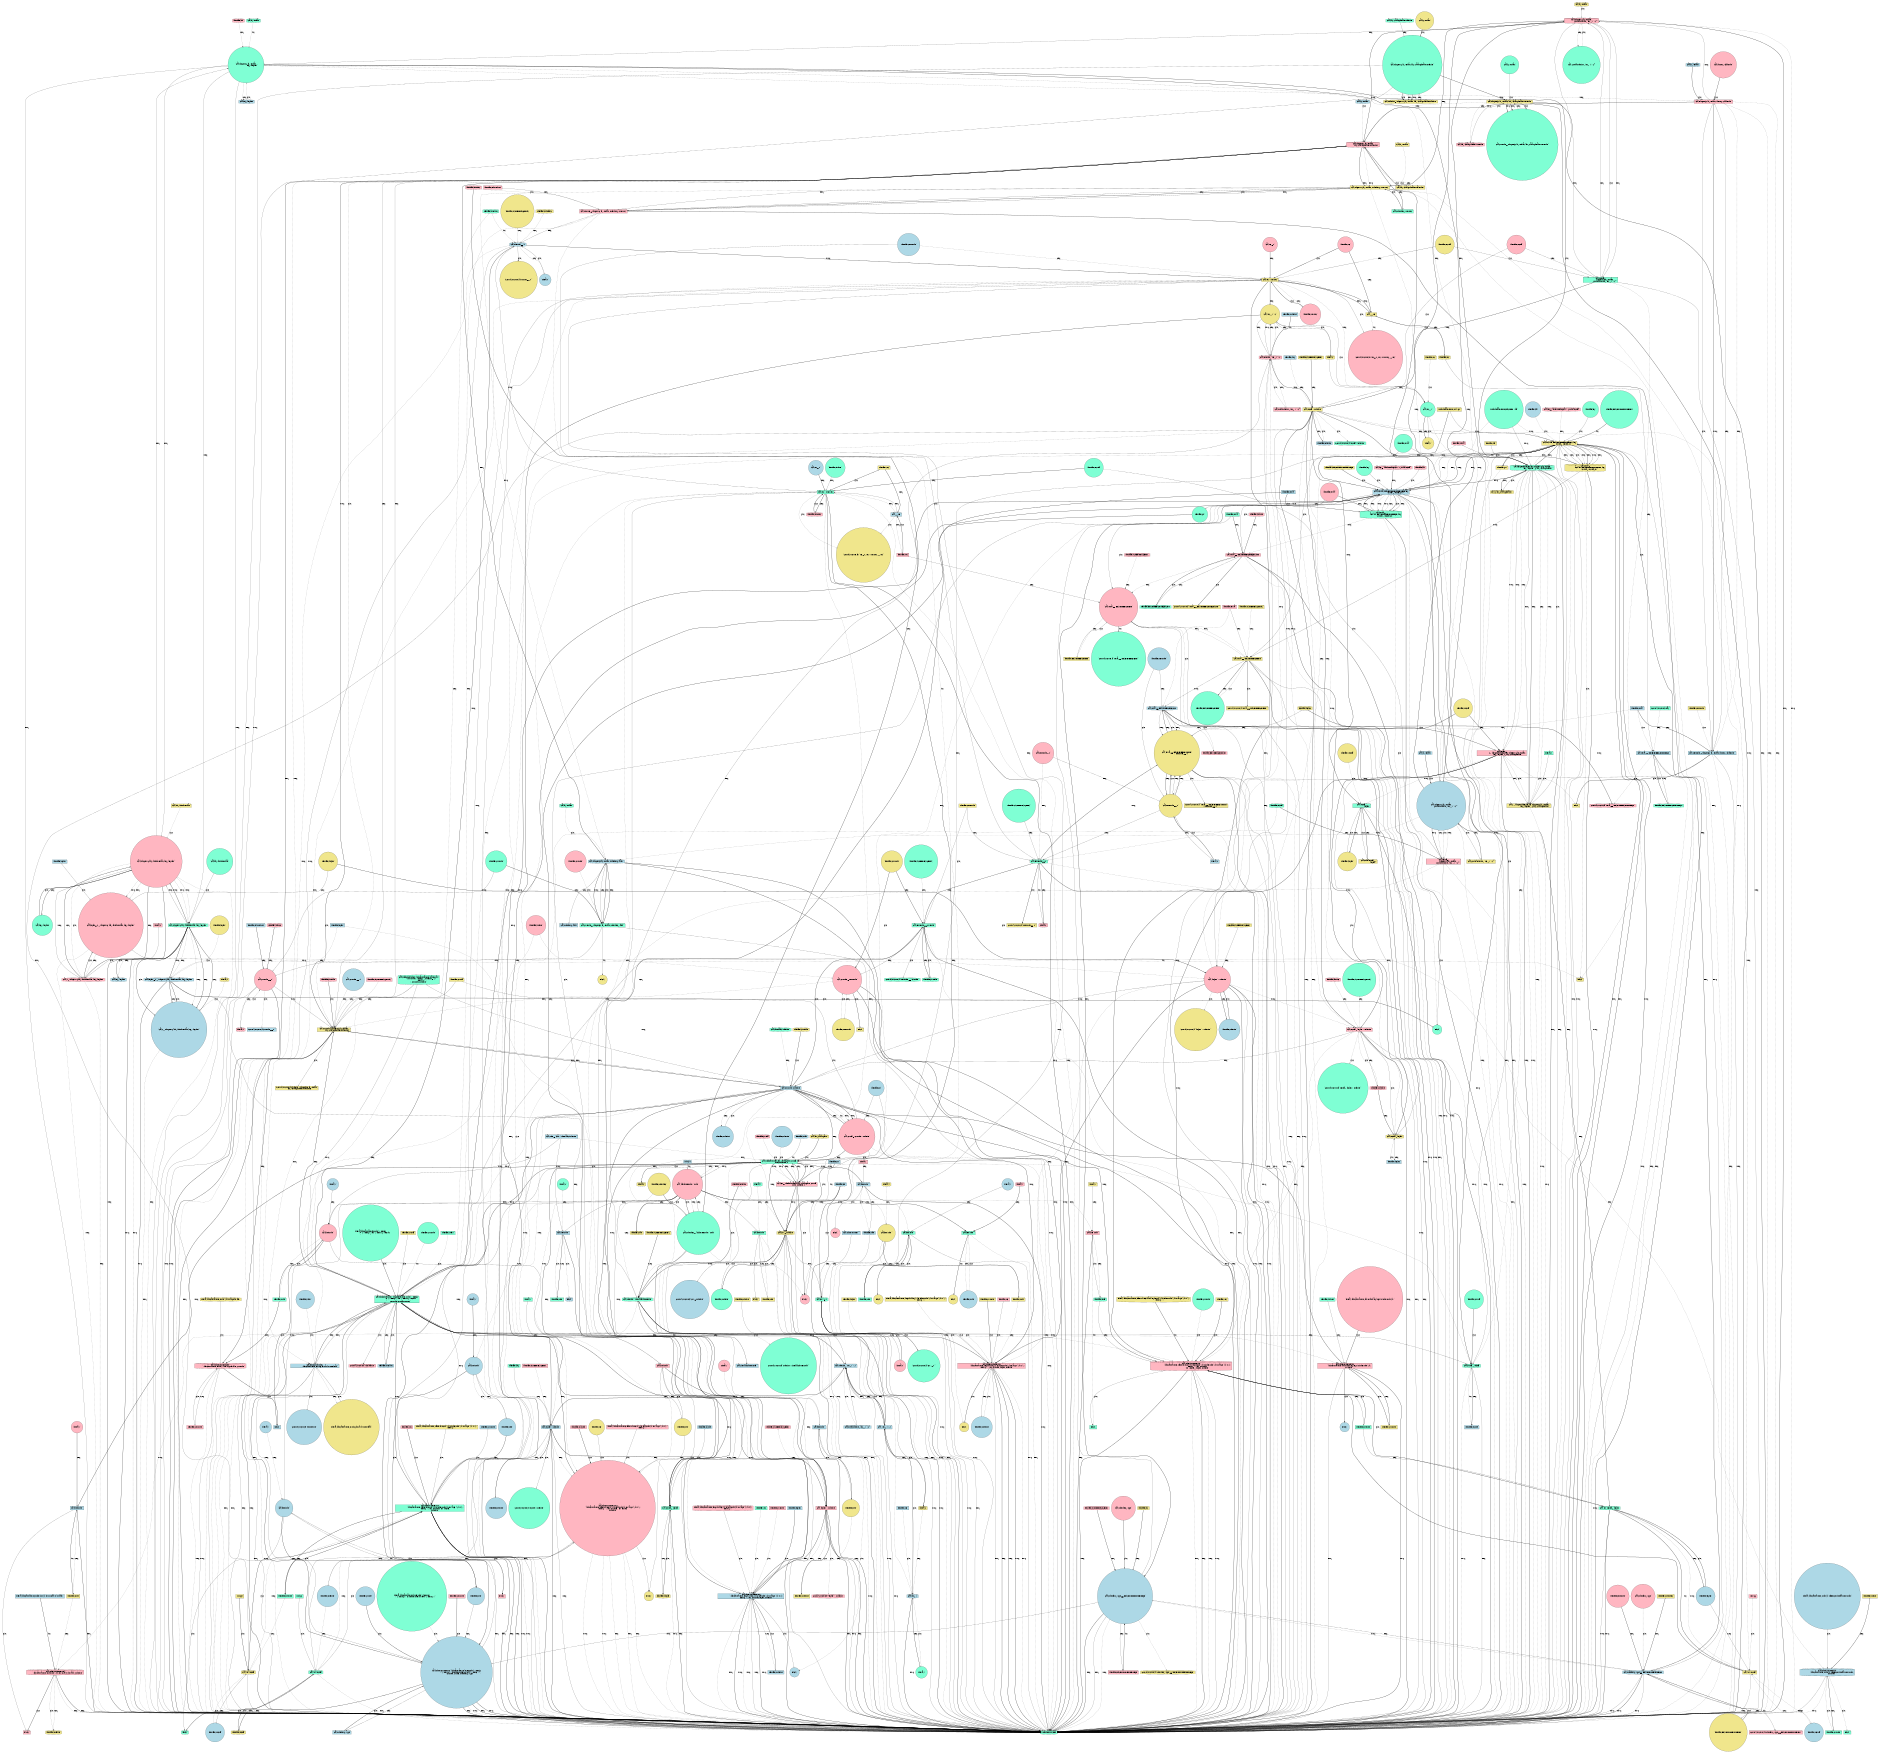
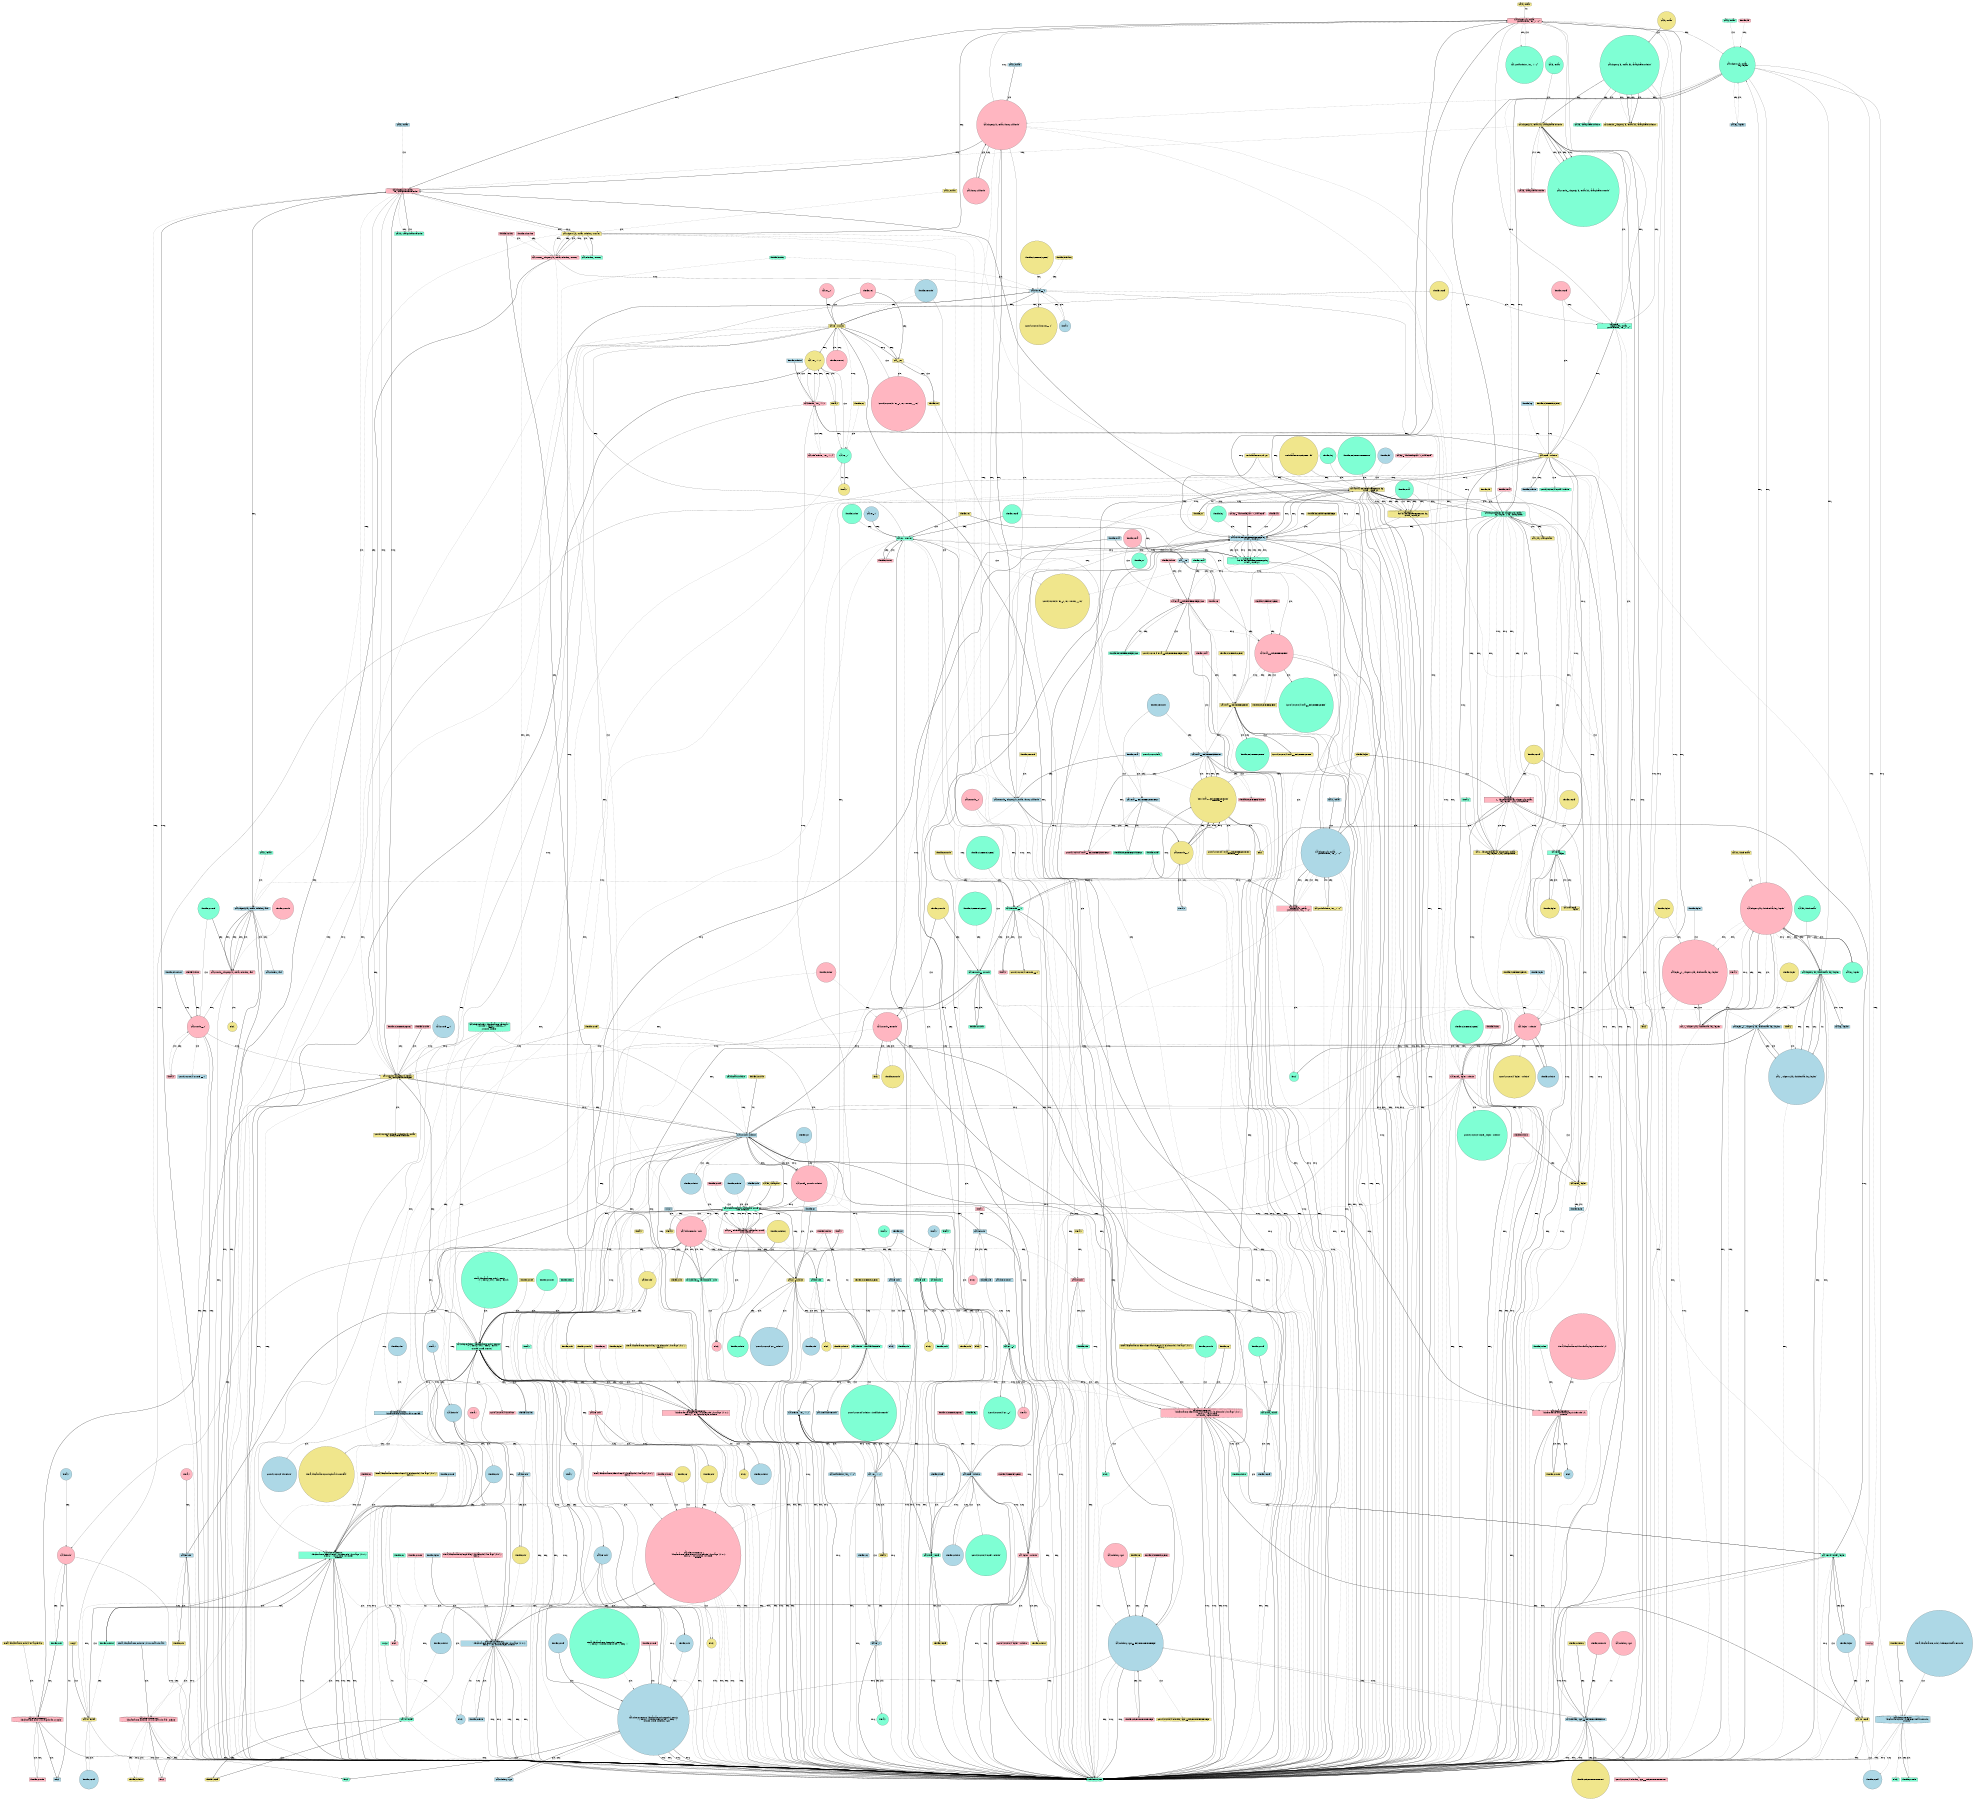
(1405, 32) -> (1612, 97)
(1714, 102) -> (1002, 125)
none -> (1599, 105)
none -> (983, 161)
(1410, 188) -> (409, 234)
(1396, 197) -> (587, 246)
(1504, 409) -> (1299, 456)
(1502, 492) -> (1543, 538)
(1162, 708) -> (1206, 754)
(1177, 753) -> (1213, 800)
(1214, 753) -> (1252, 800)
(603, 925) -> (232, 972)
(902, 980) -> none
(817, 999) -> (858, 1046)
(562, 1137) -> none
(633, 1174) -> (855, 1216)
(698, 1233) -> (702, 1280)
(1046, 1365) -> (1090, 1291)
(1610, 1508) -> (1833, 1555)
